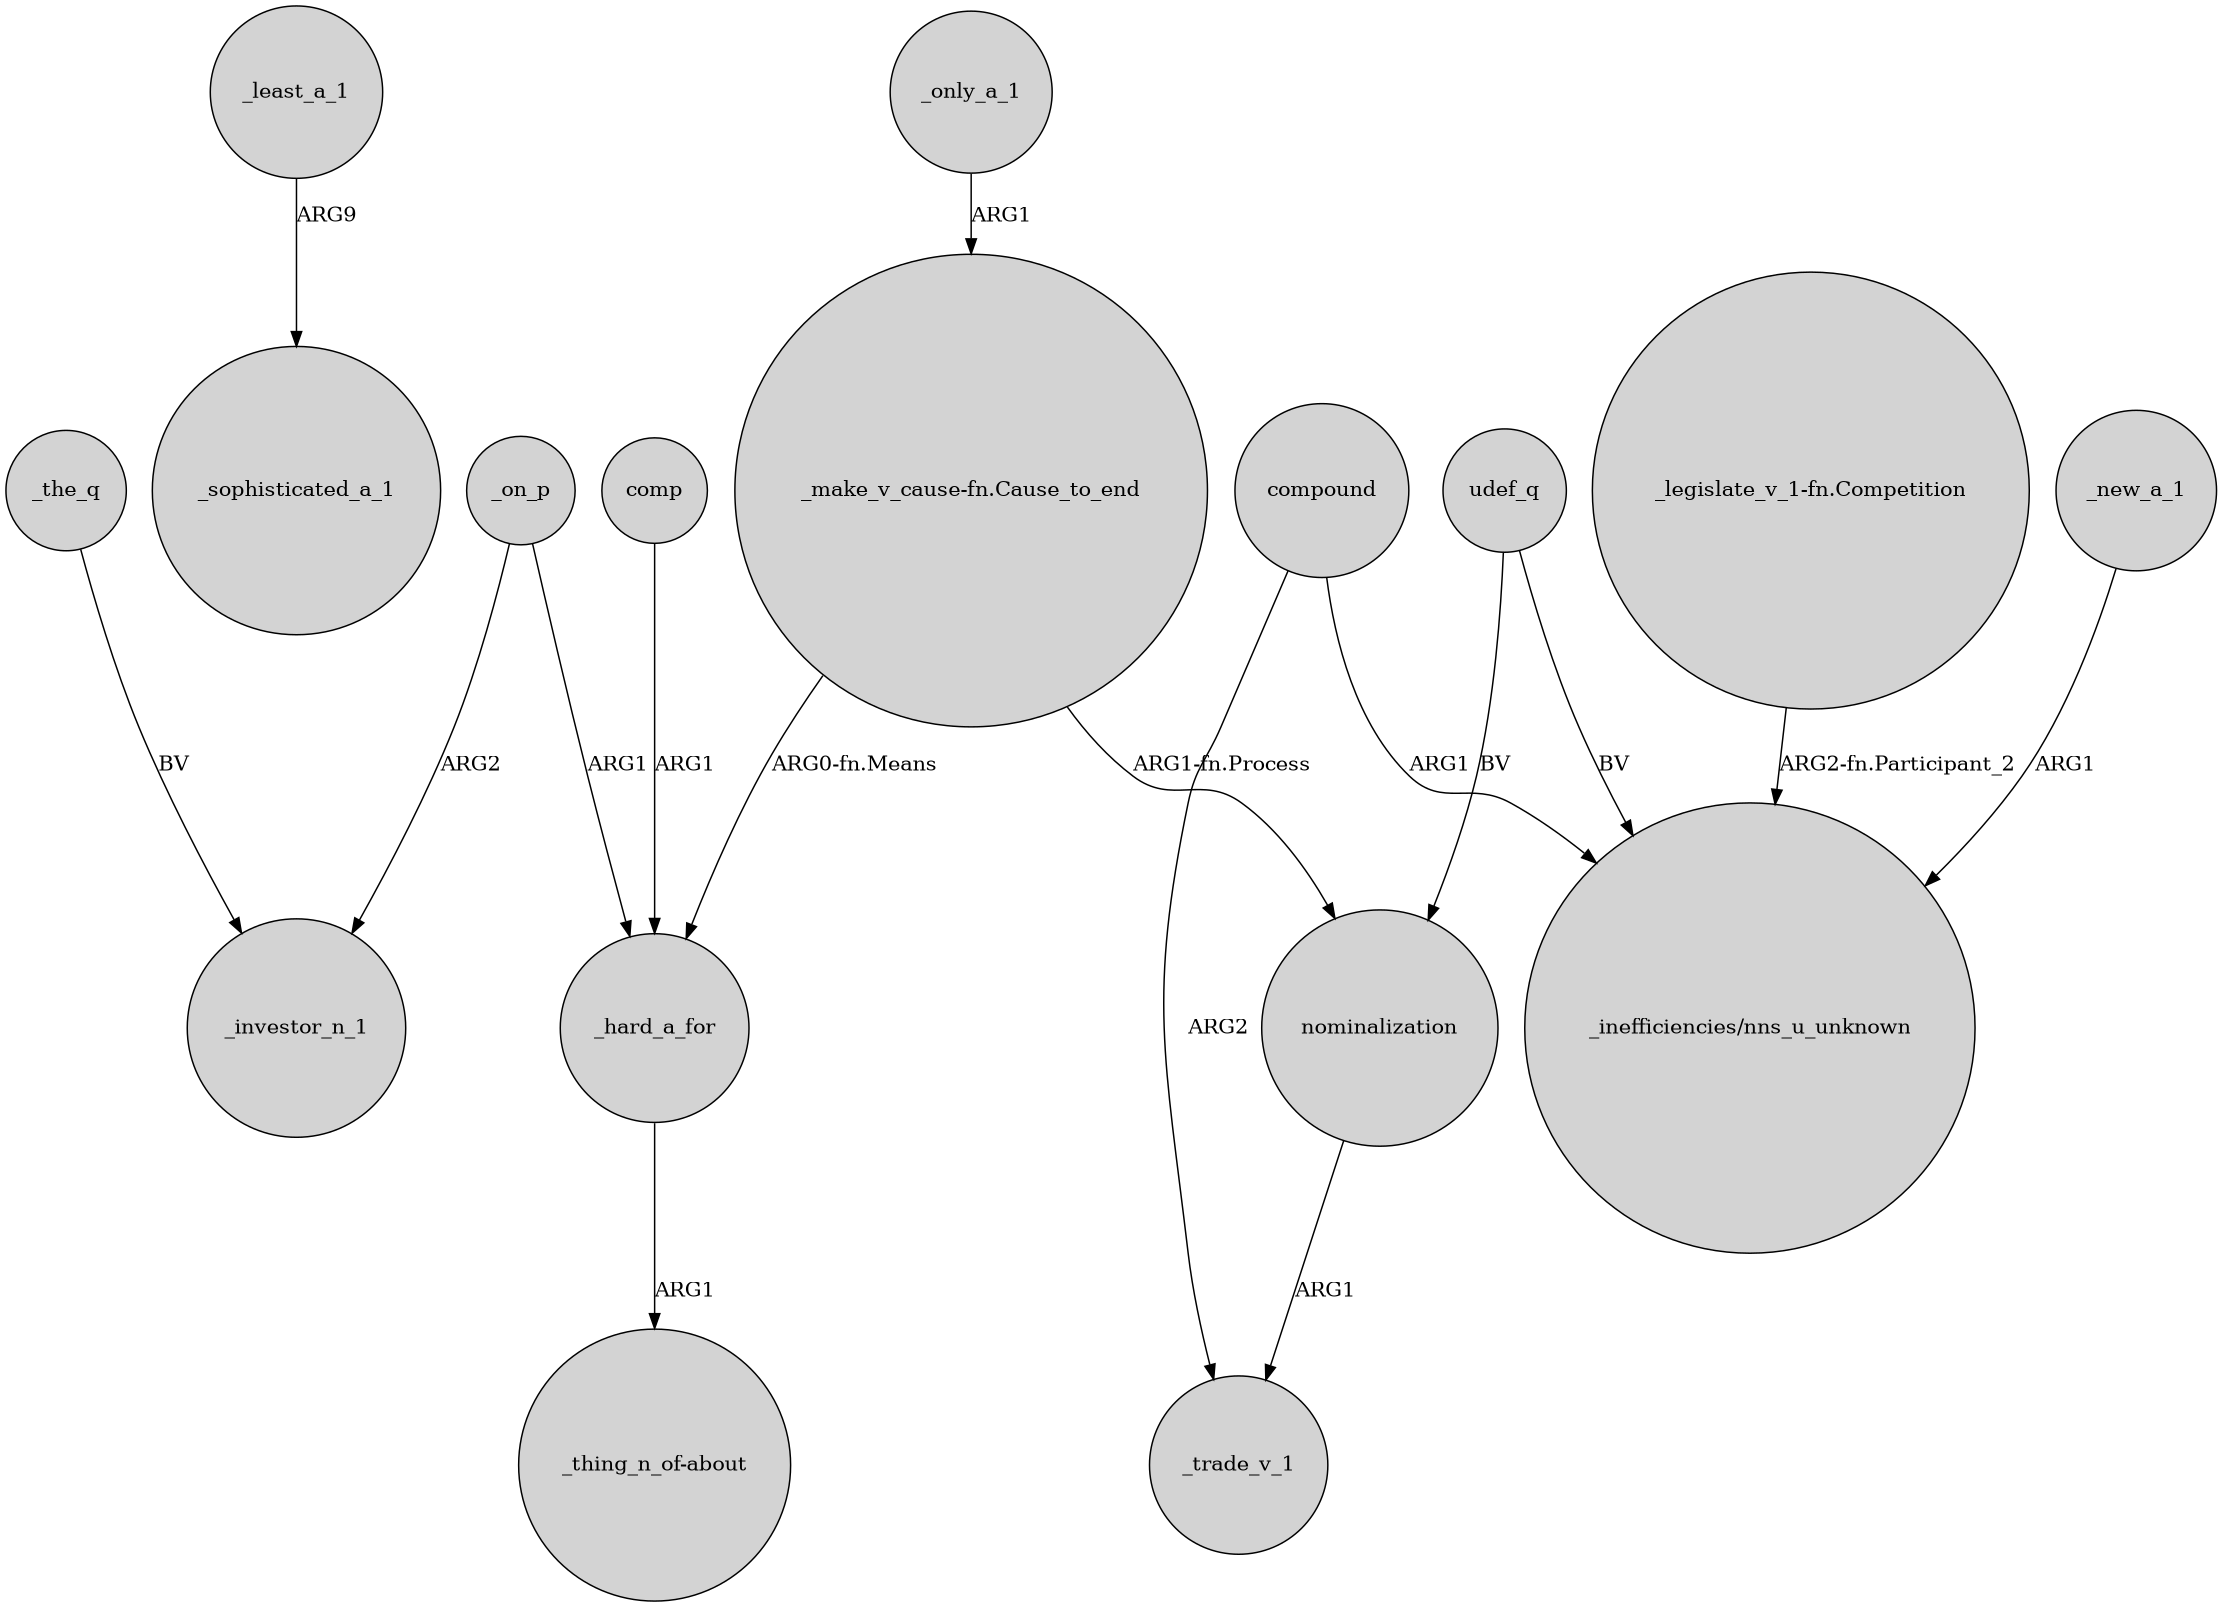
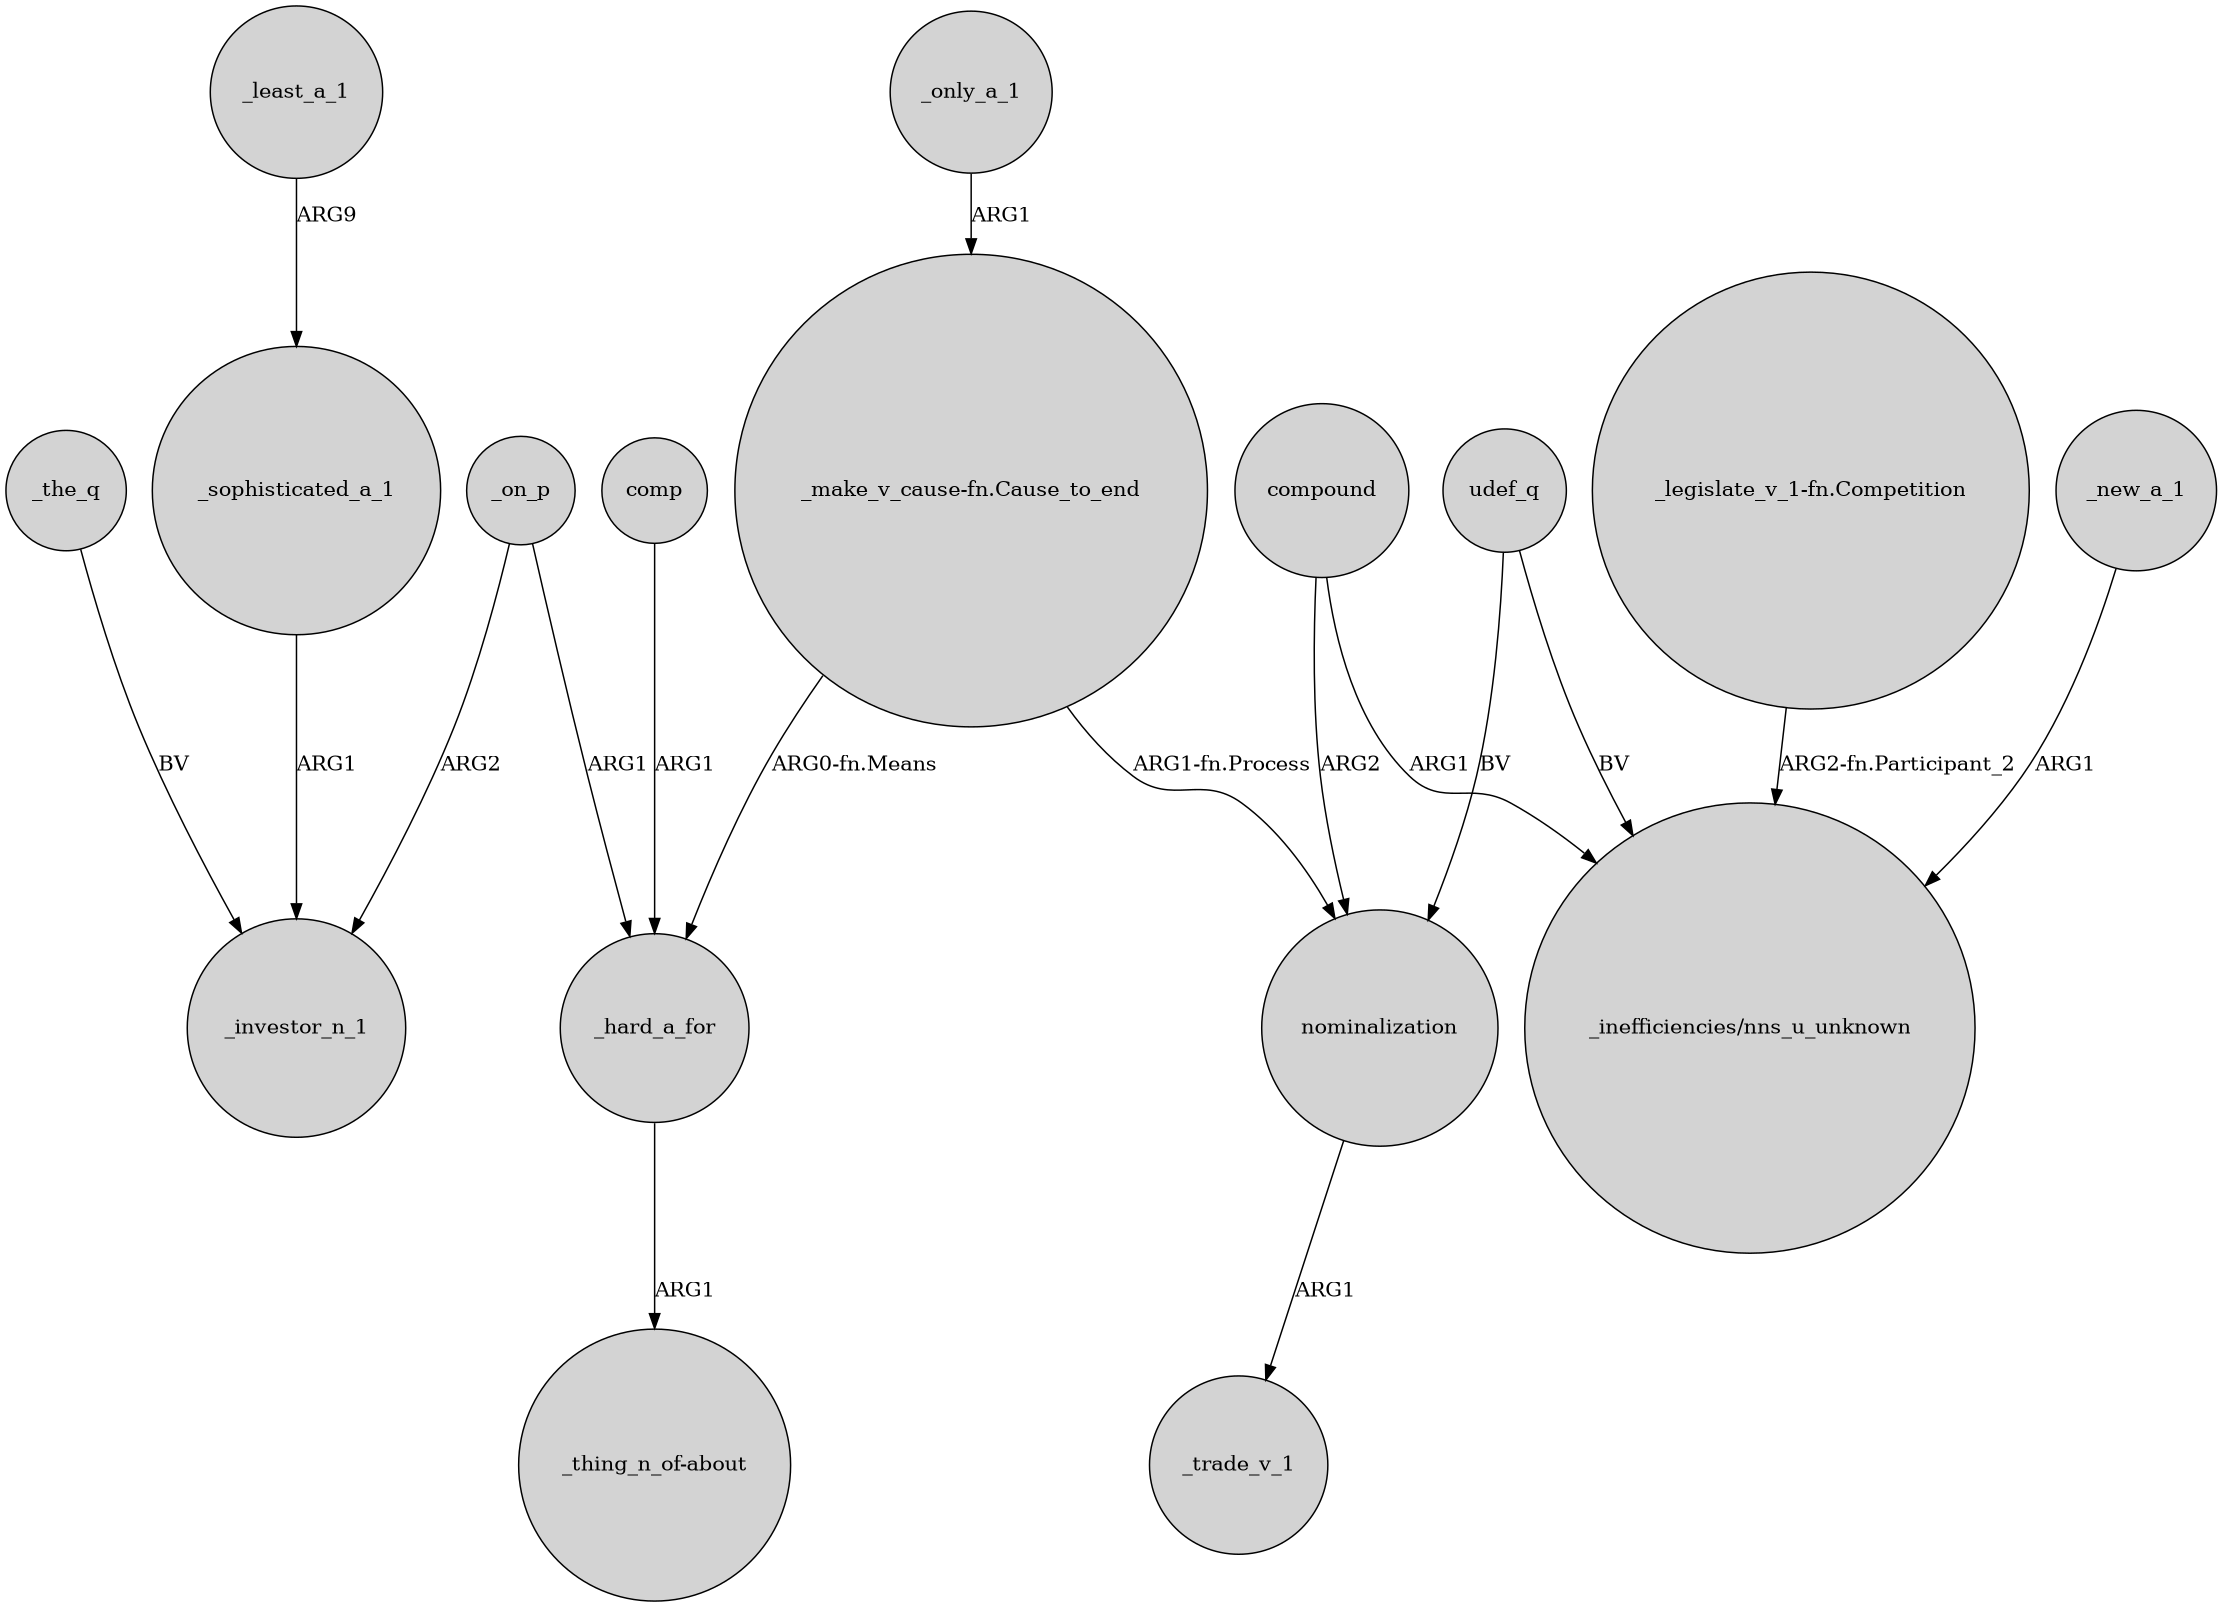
none -> (296, 769)
(1166, 958) -> (1317, 740)
